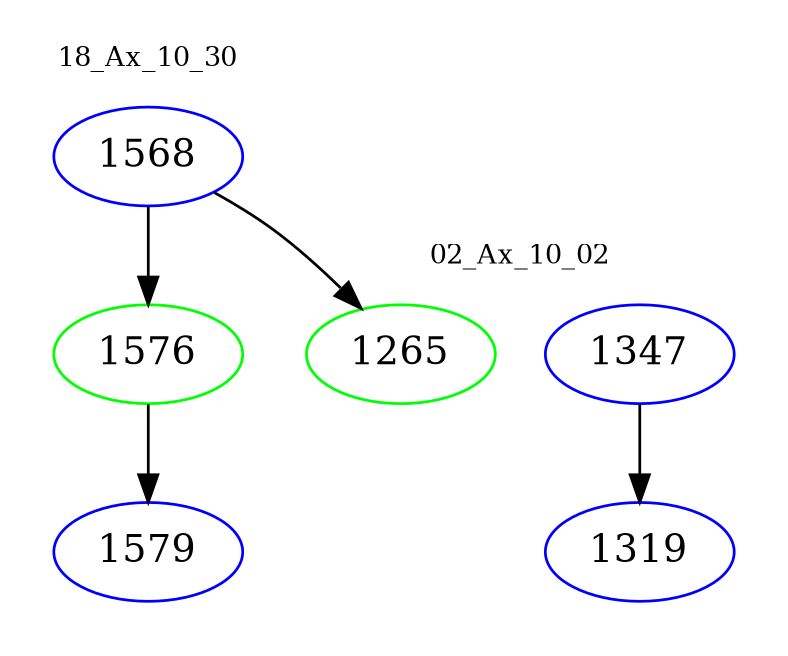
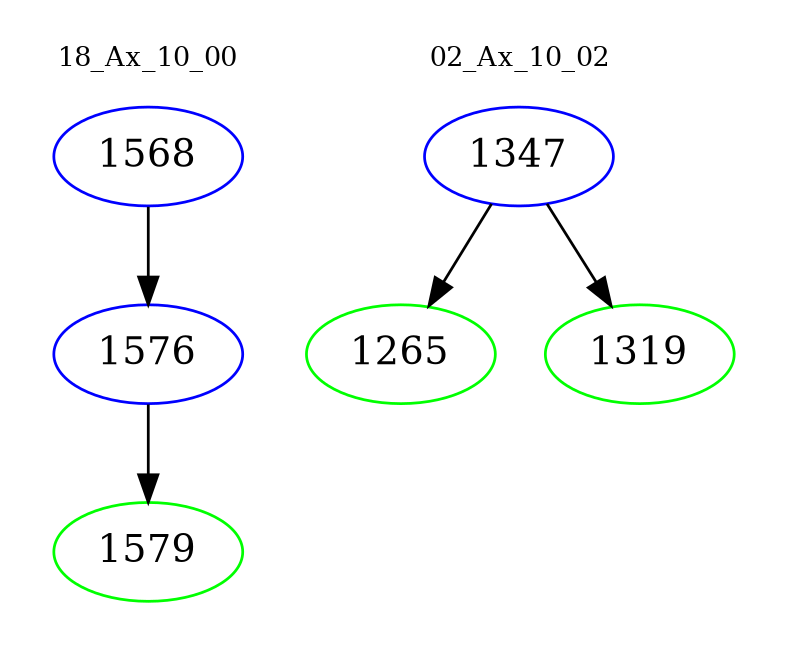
(148, 59) -> (148, 59)
(303, 253) -> (468, 243)
(148, 354) -> (148, 354)
(148, 552) -> (148, 552)
(640, 552) -> (640, 354)
